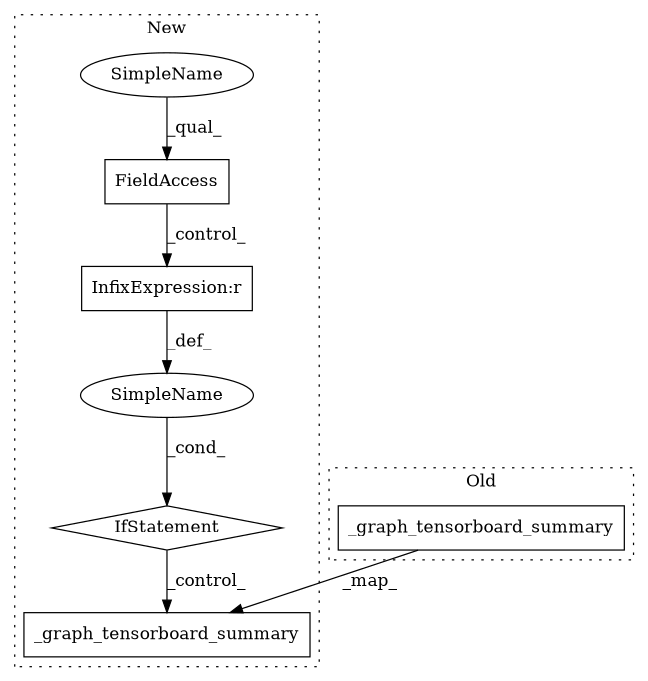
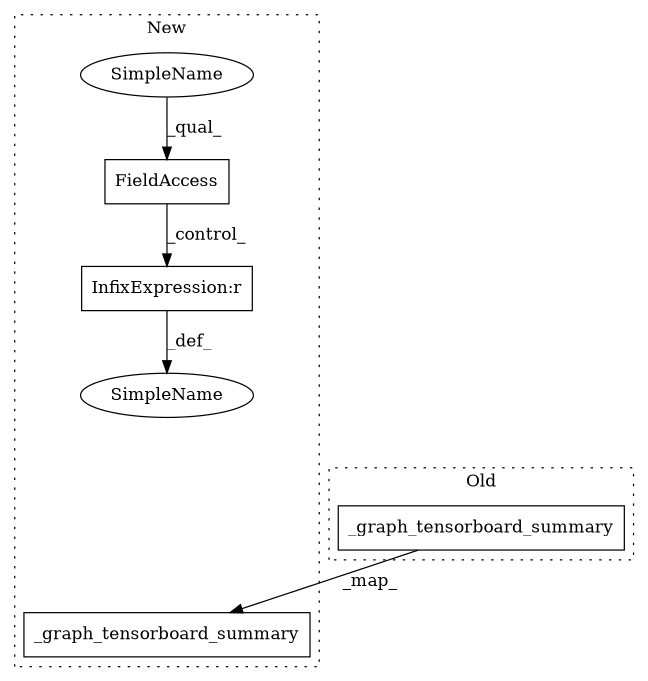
(167, 528) -> none
